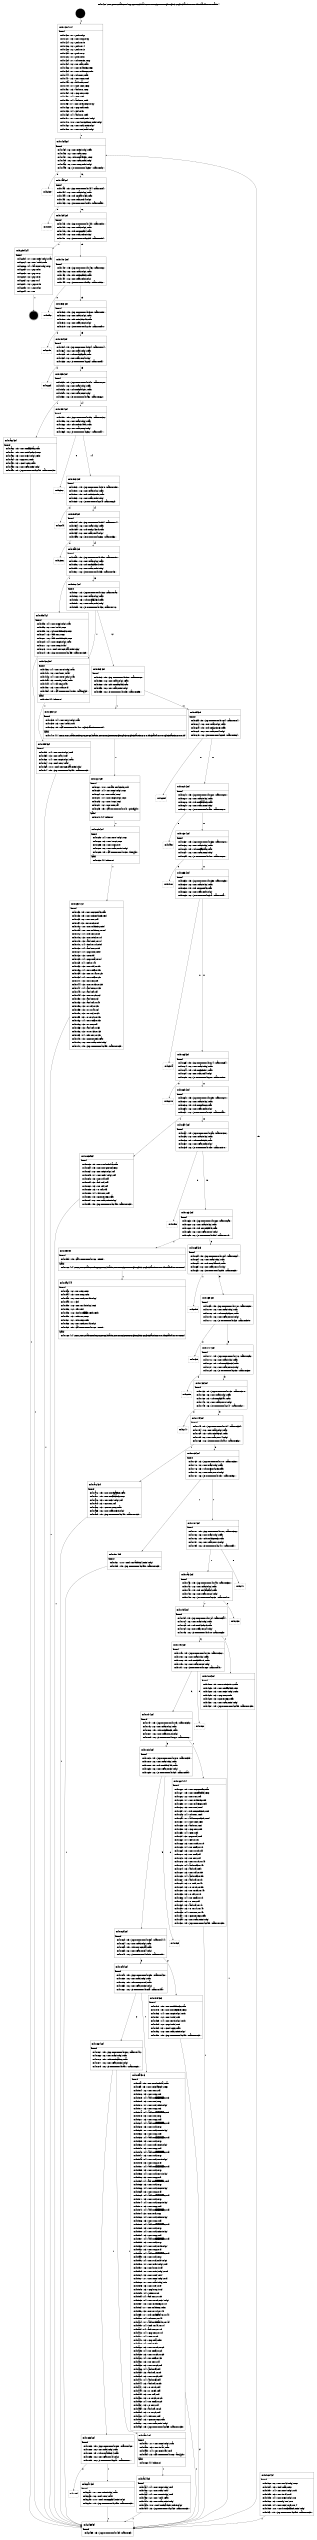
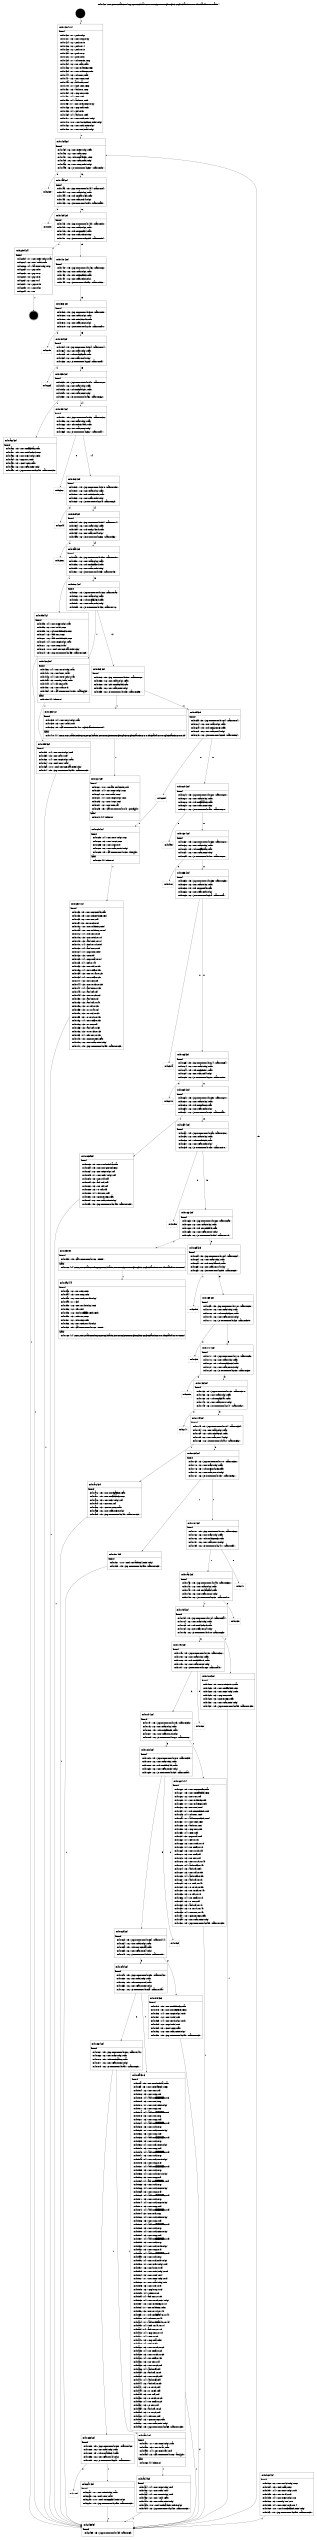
(47, 315) -> none
(115, 823) -> (147, 814)
